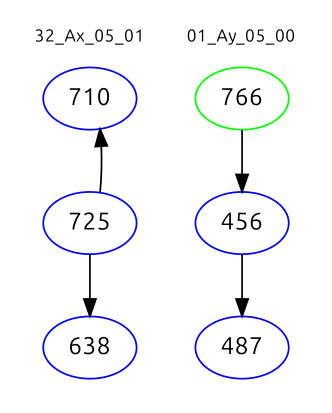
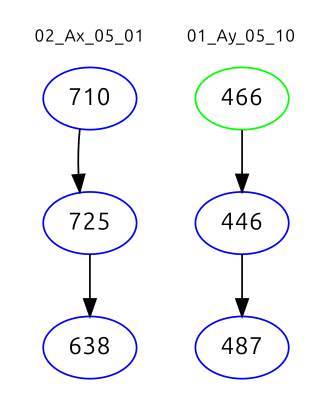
(90, 37) -> (90, 37)
(242, 37) -> (242, 37)
(242, 99) -> (242, 99)
(101, 169) -> (78, 152)
(242, 223) -> (242, 223)
